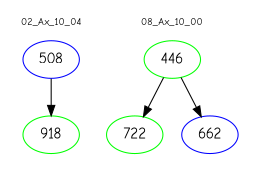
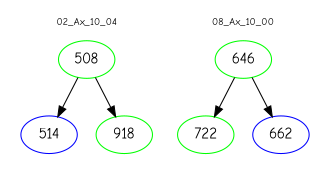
(51, 60) -> (87, 60)
(172, 60) -> (243, 60)
none -> (49, 135)
